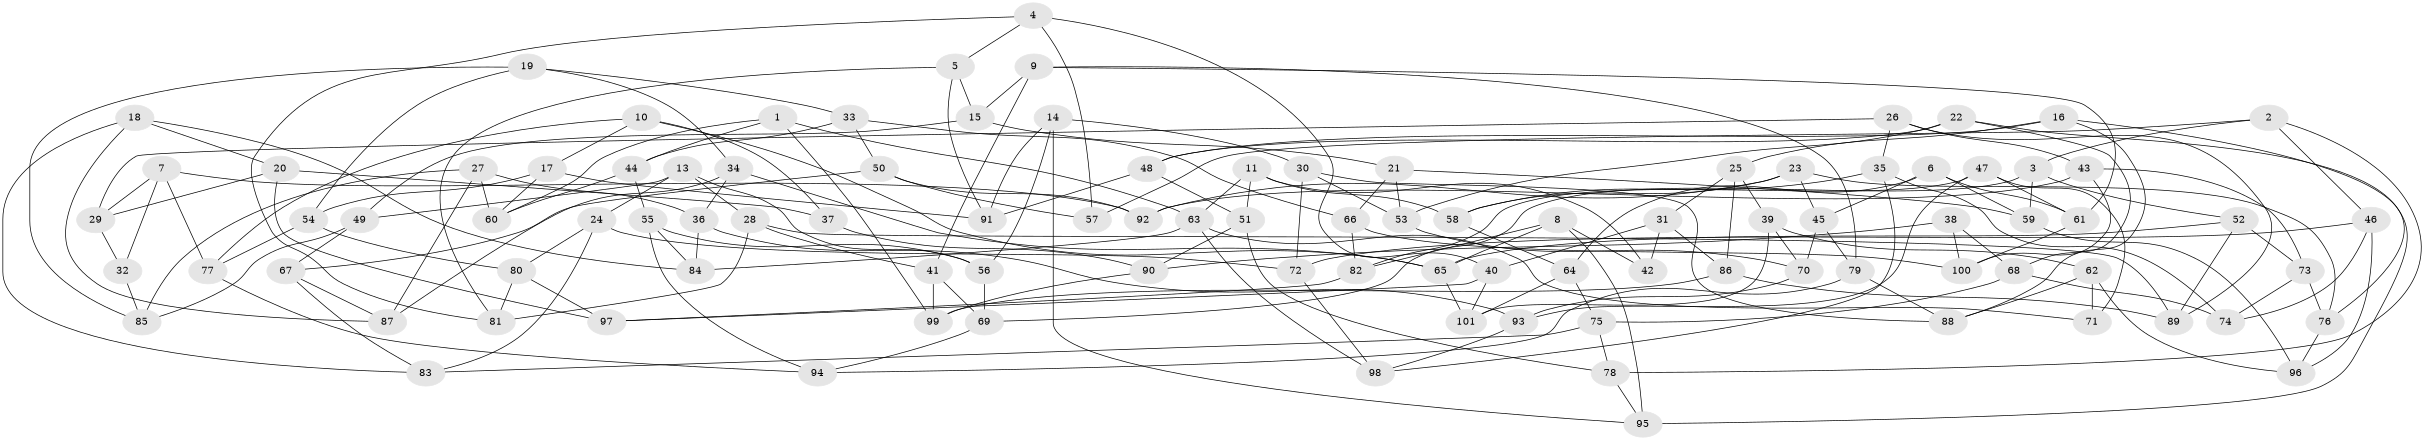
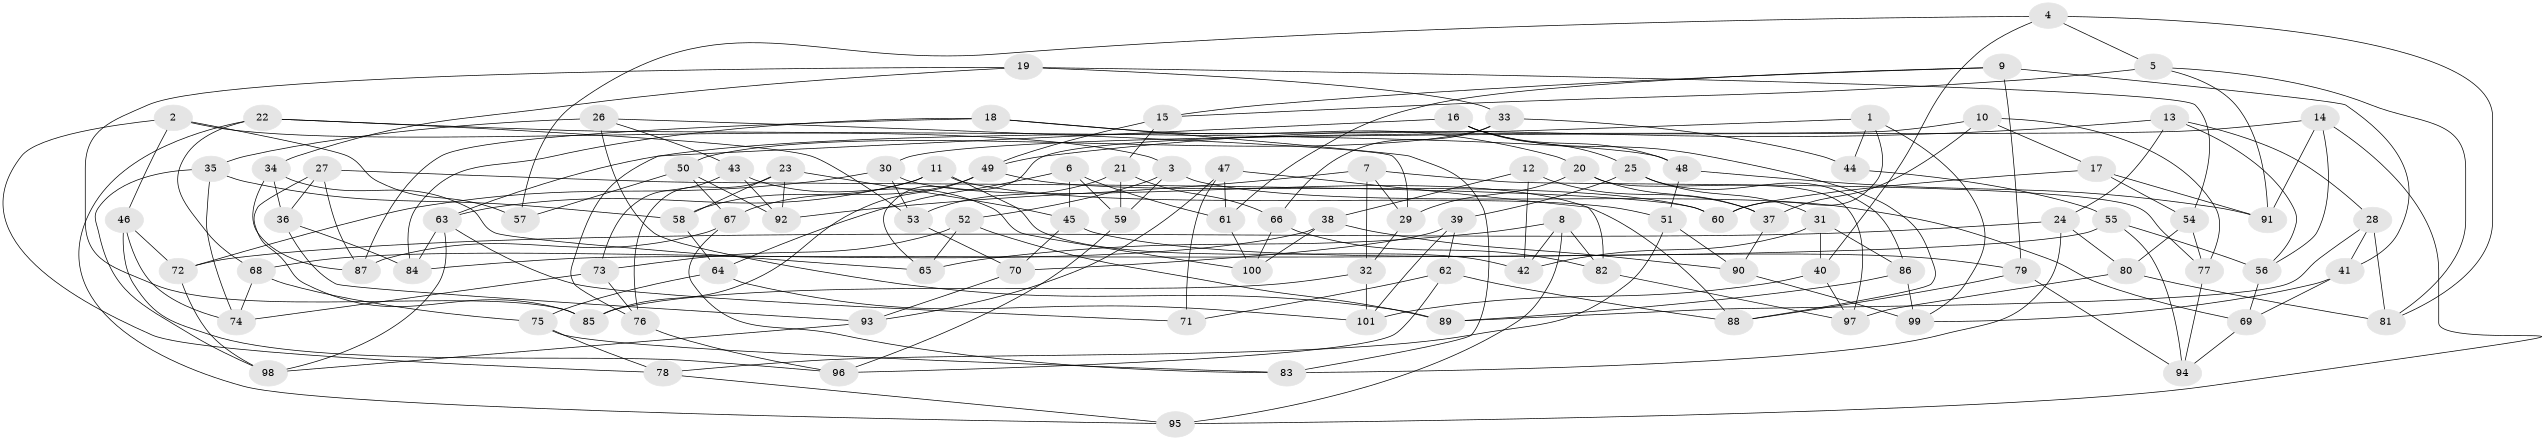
none -> (1529, 169)
(561, 194) -> (1355, 188)
(1453, 296) -> (1366, 297)
